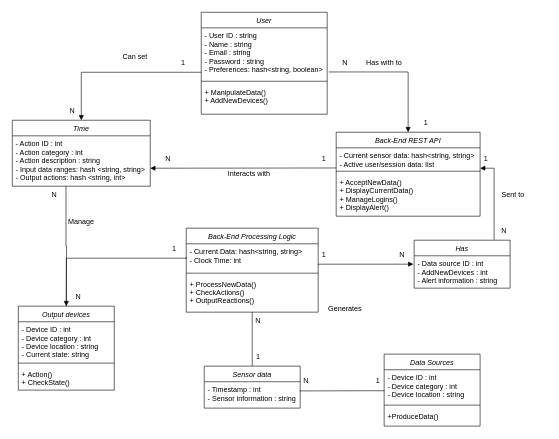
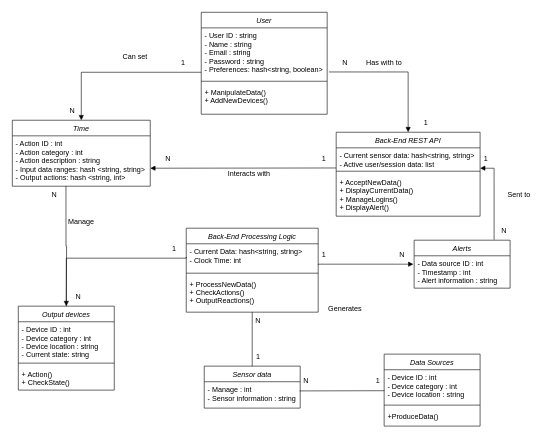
(513, 195) -> (519, 195)
(462, 248) -> (462, 248)
(455, 264) -> (455, 264)
(236, 390) -> (231, 390)
